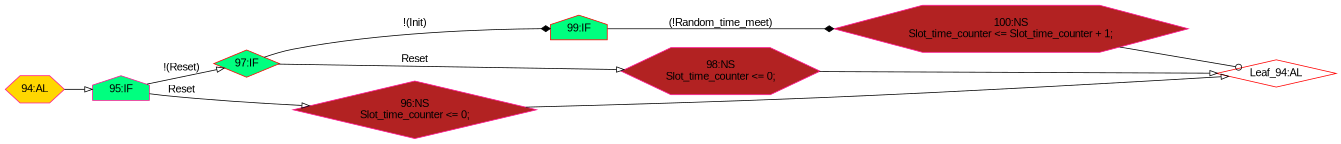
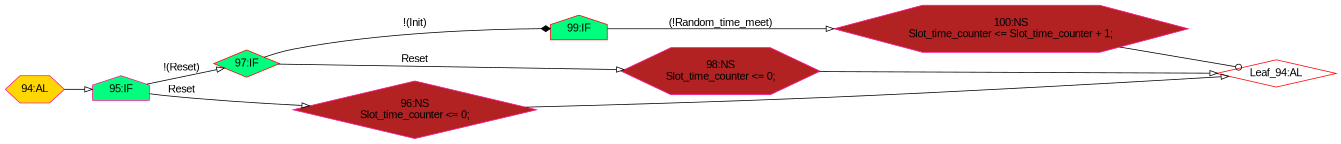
(716, 29) -> (717, 29)
